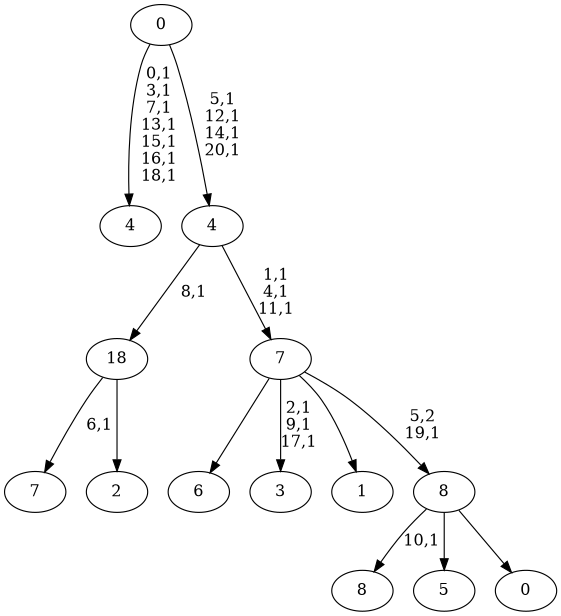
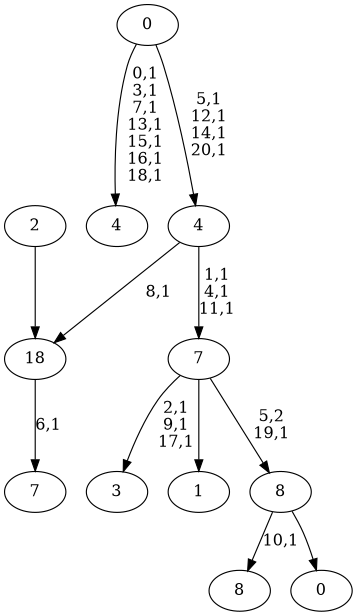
(117, 420) -> (35, 287)
(199, 492) -> none
(444, 591) -> none
